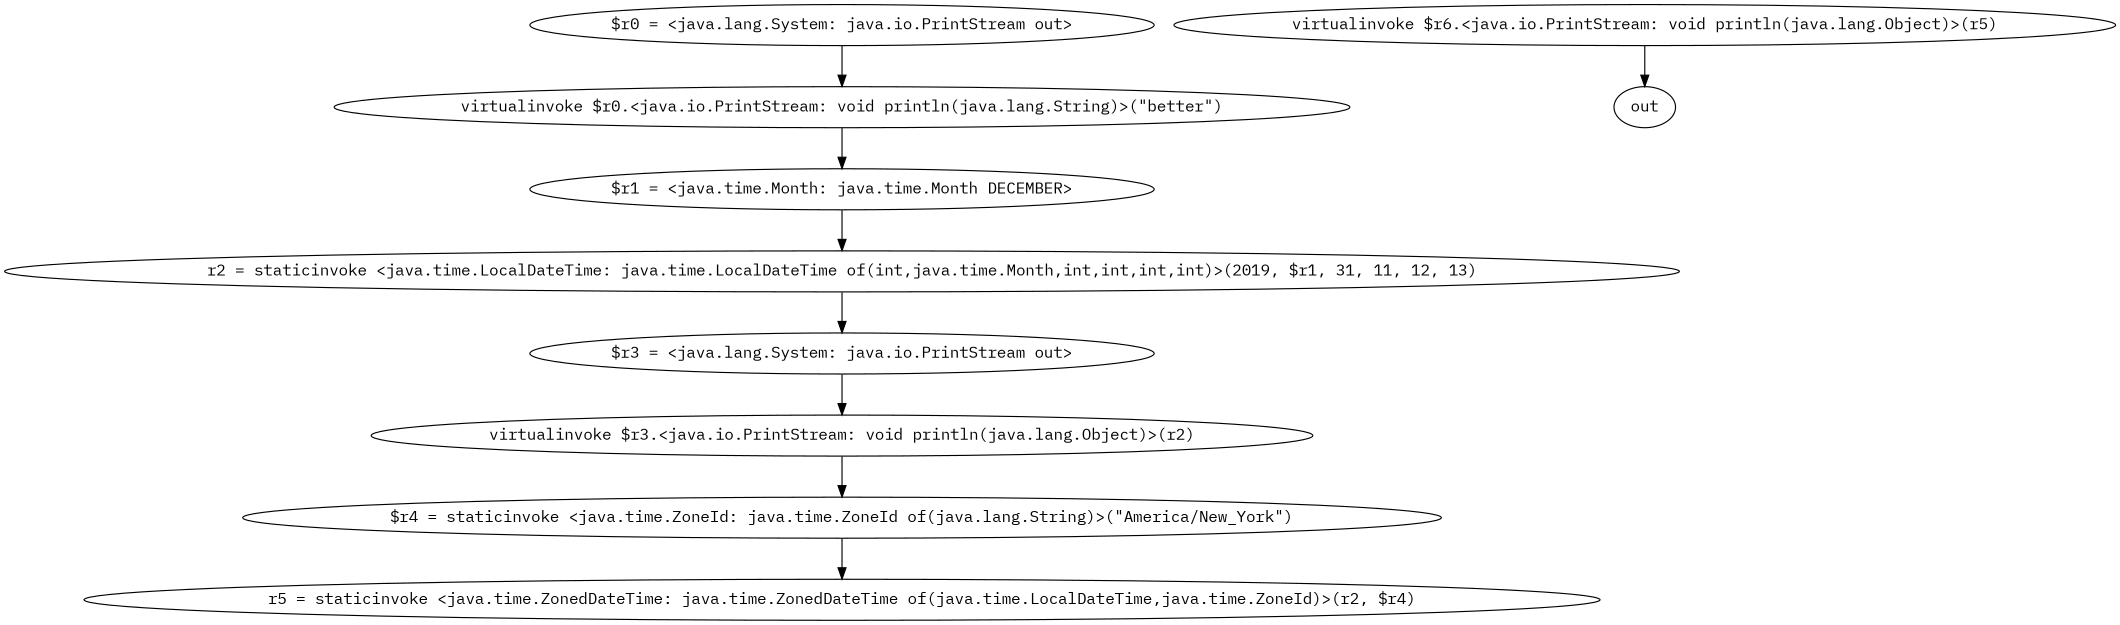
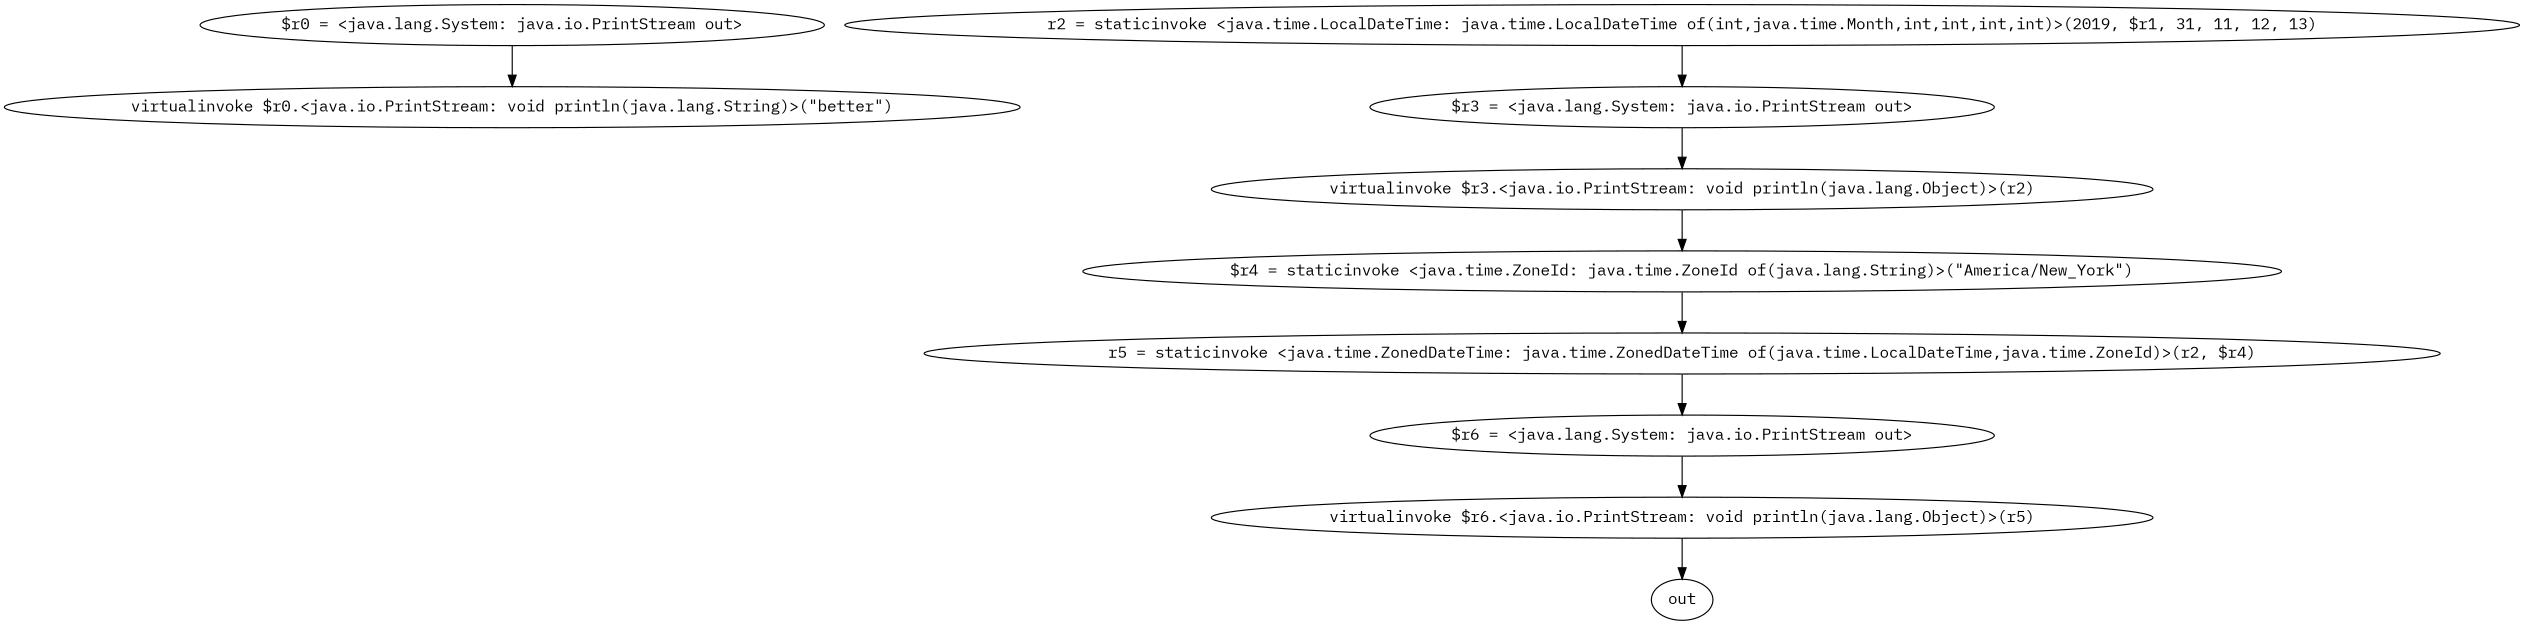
(842, 189) -> none
none -> (1682, 436)
